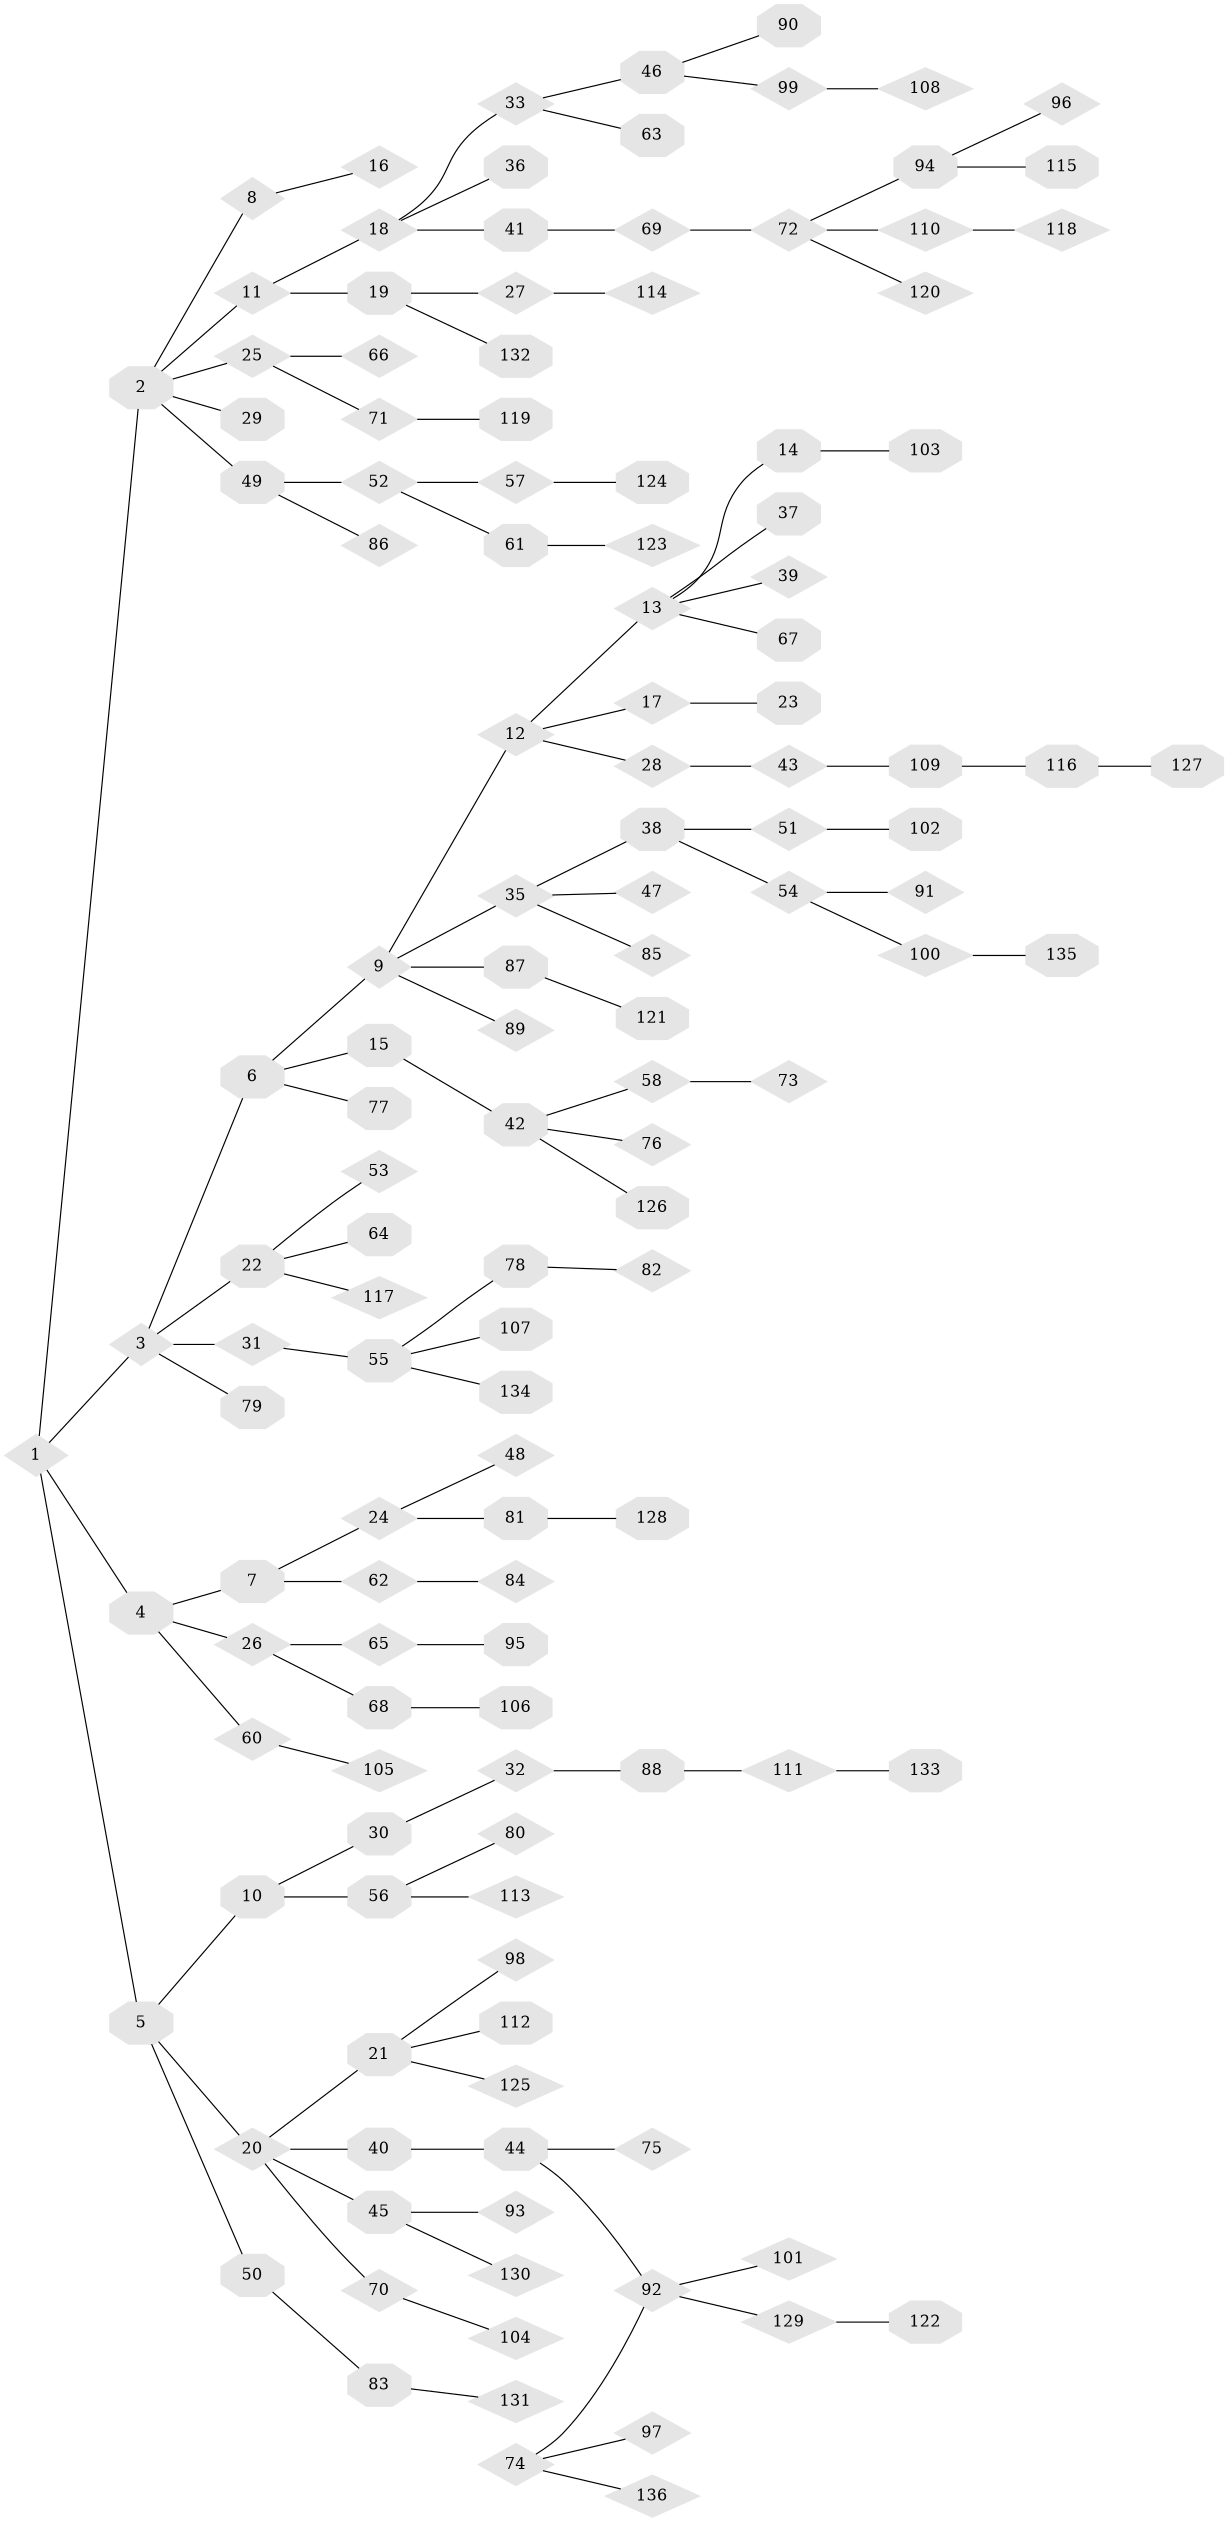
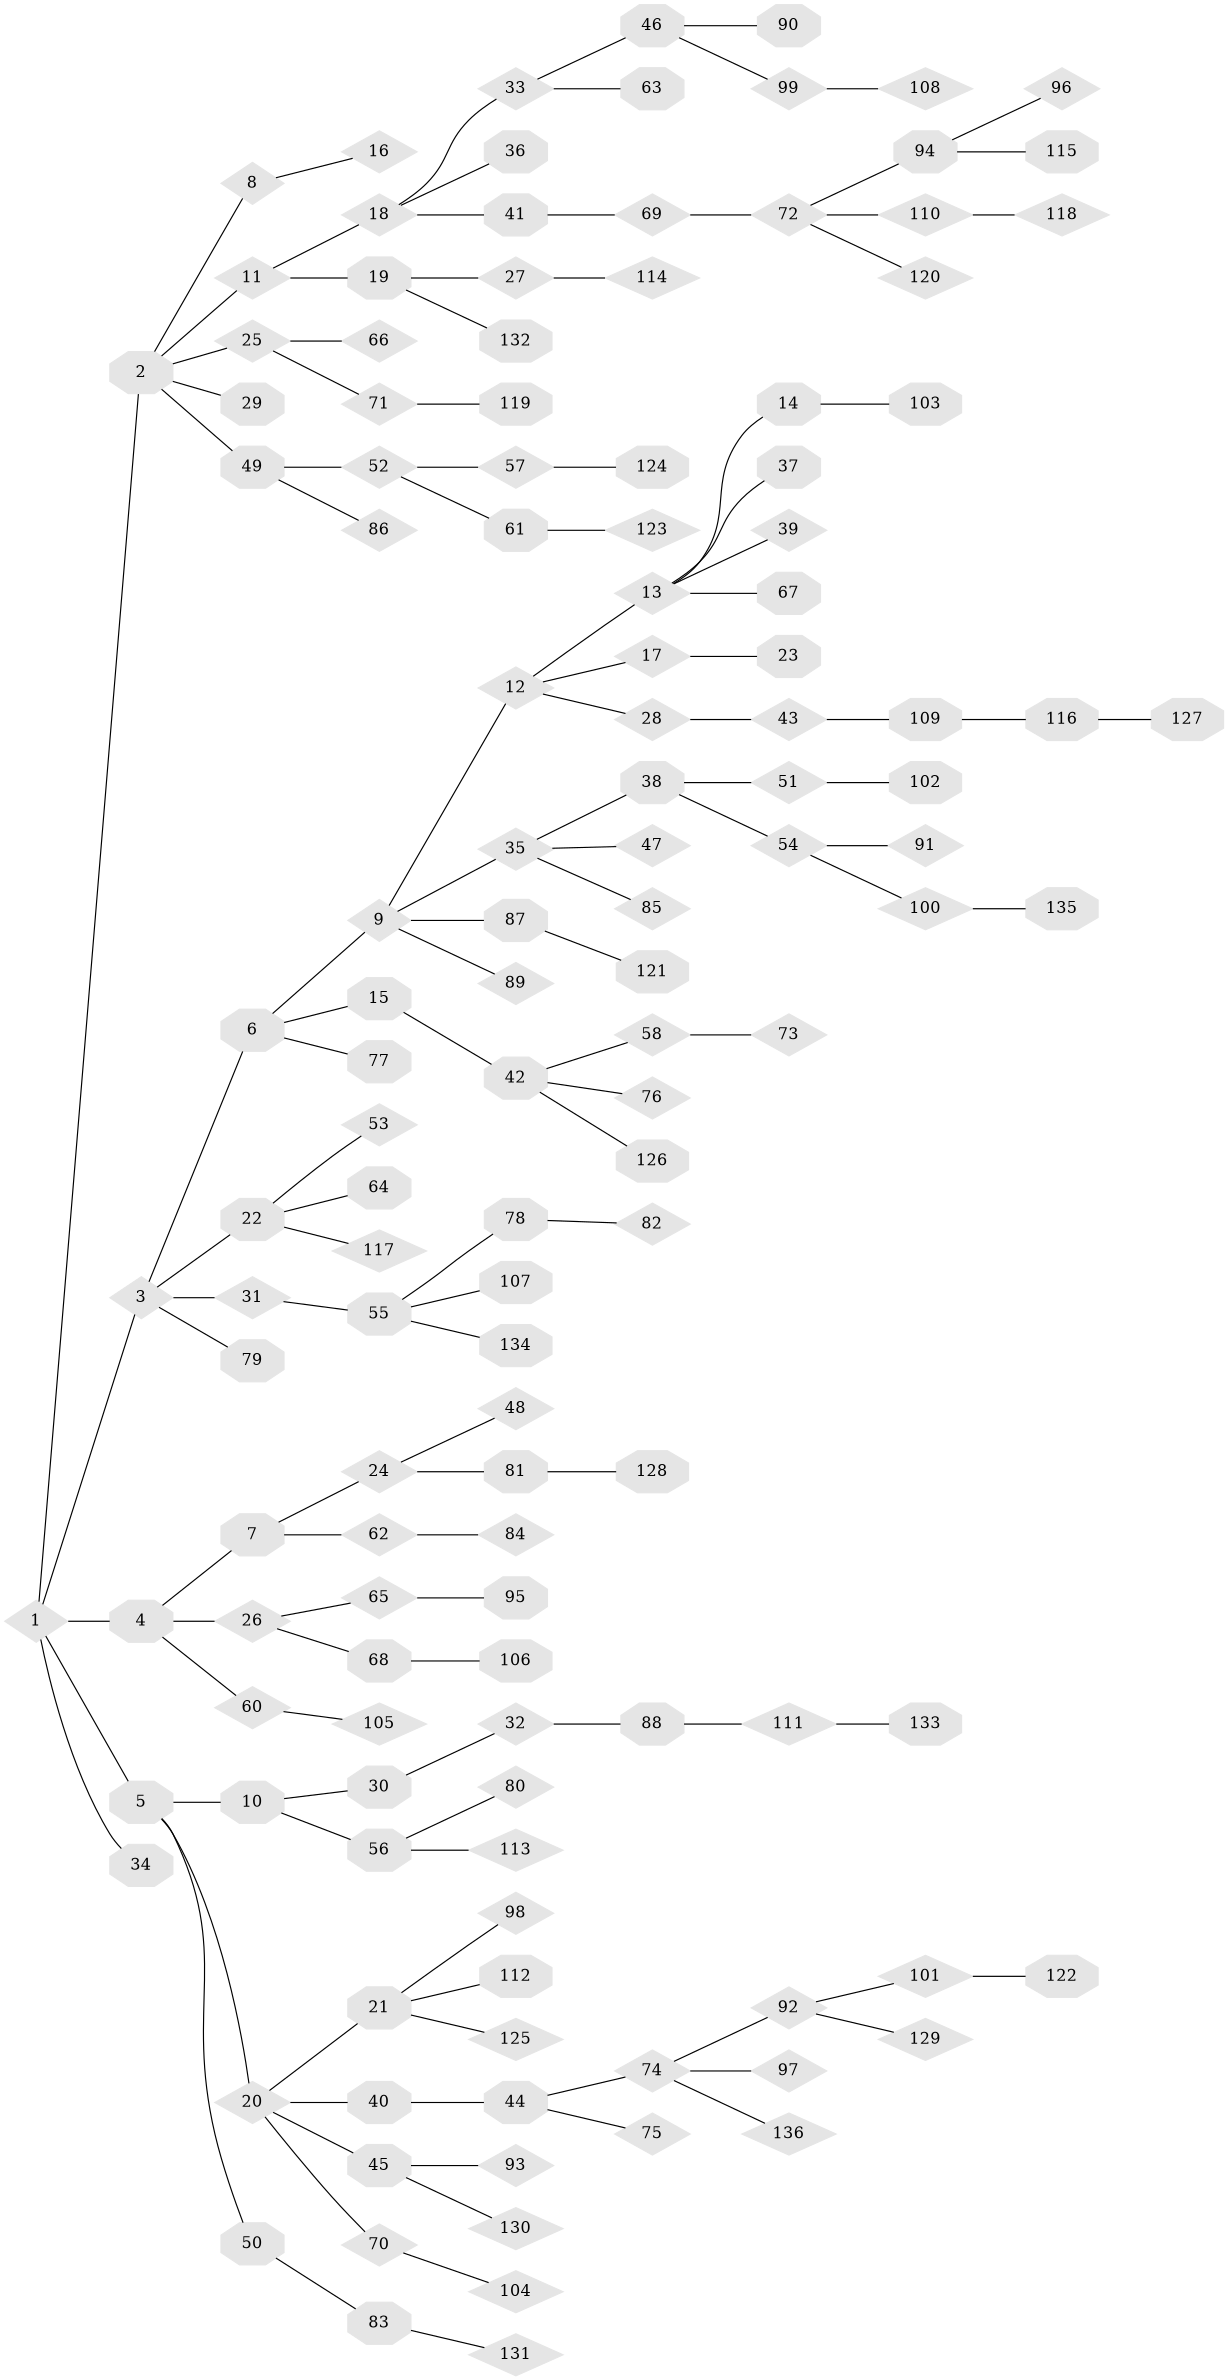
none -> (141, 1865)
(595, 2215) -> (586, 2086)
(863, 2322) -> (999, 1976)
